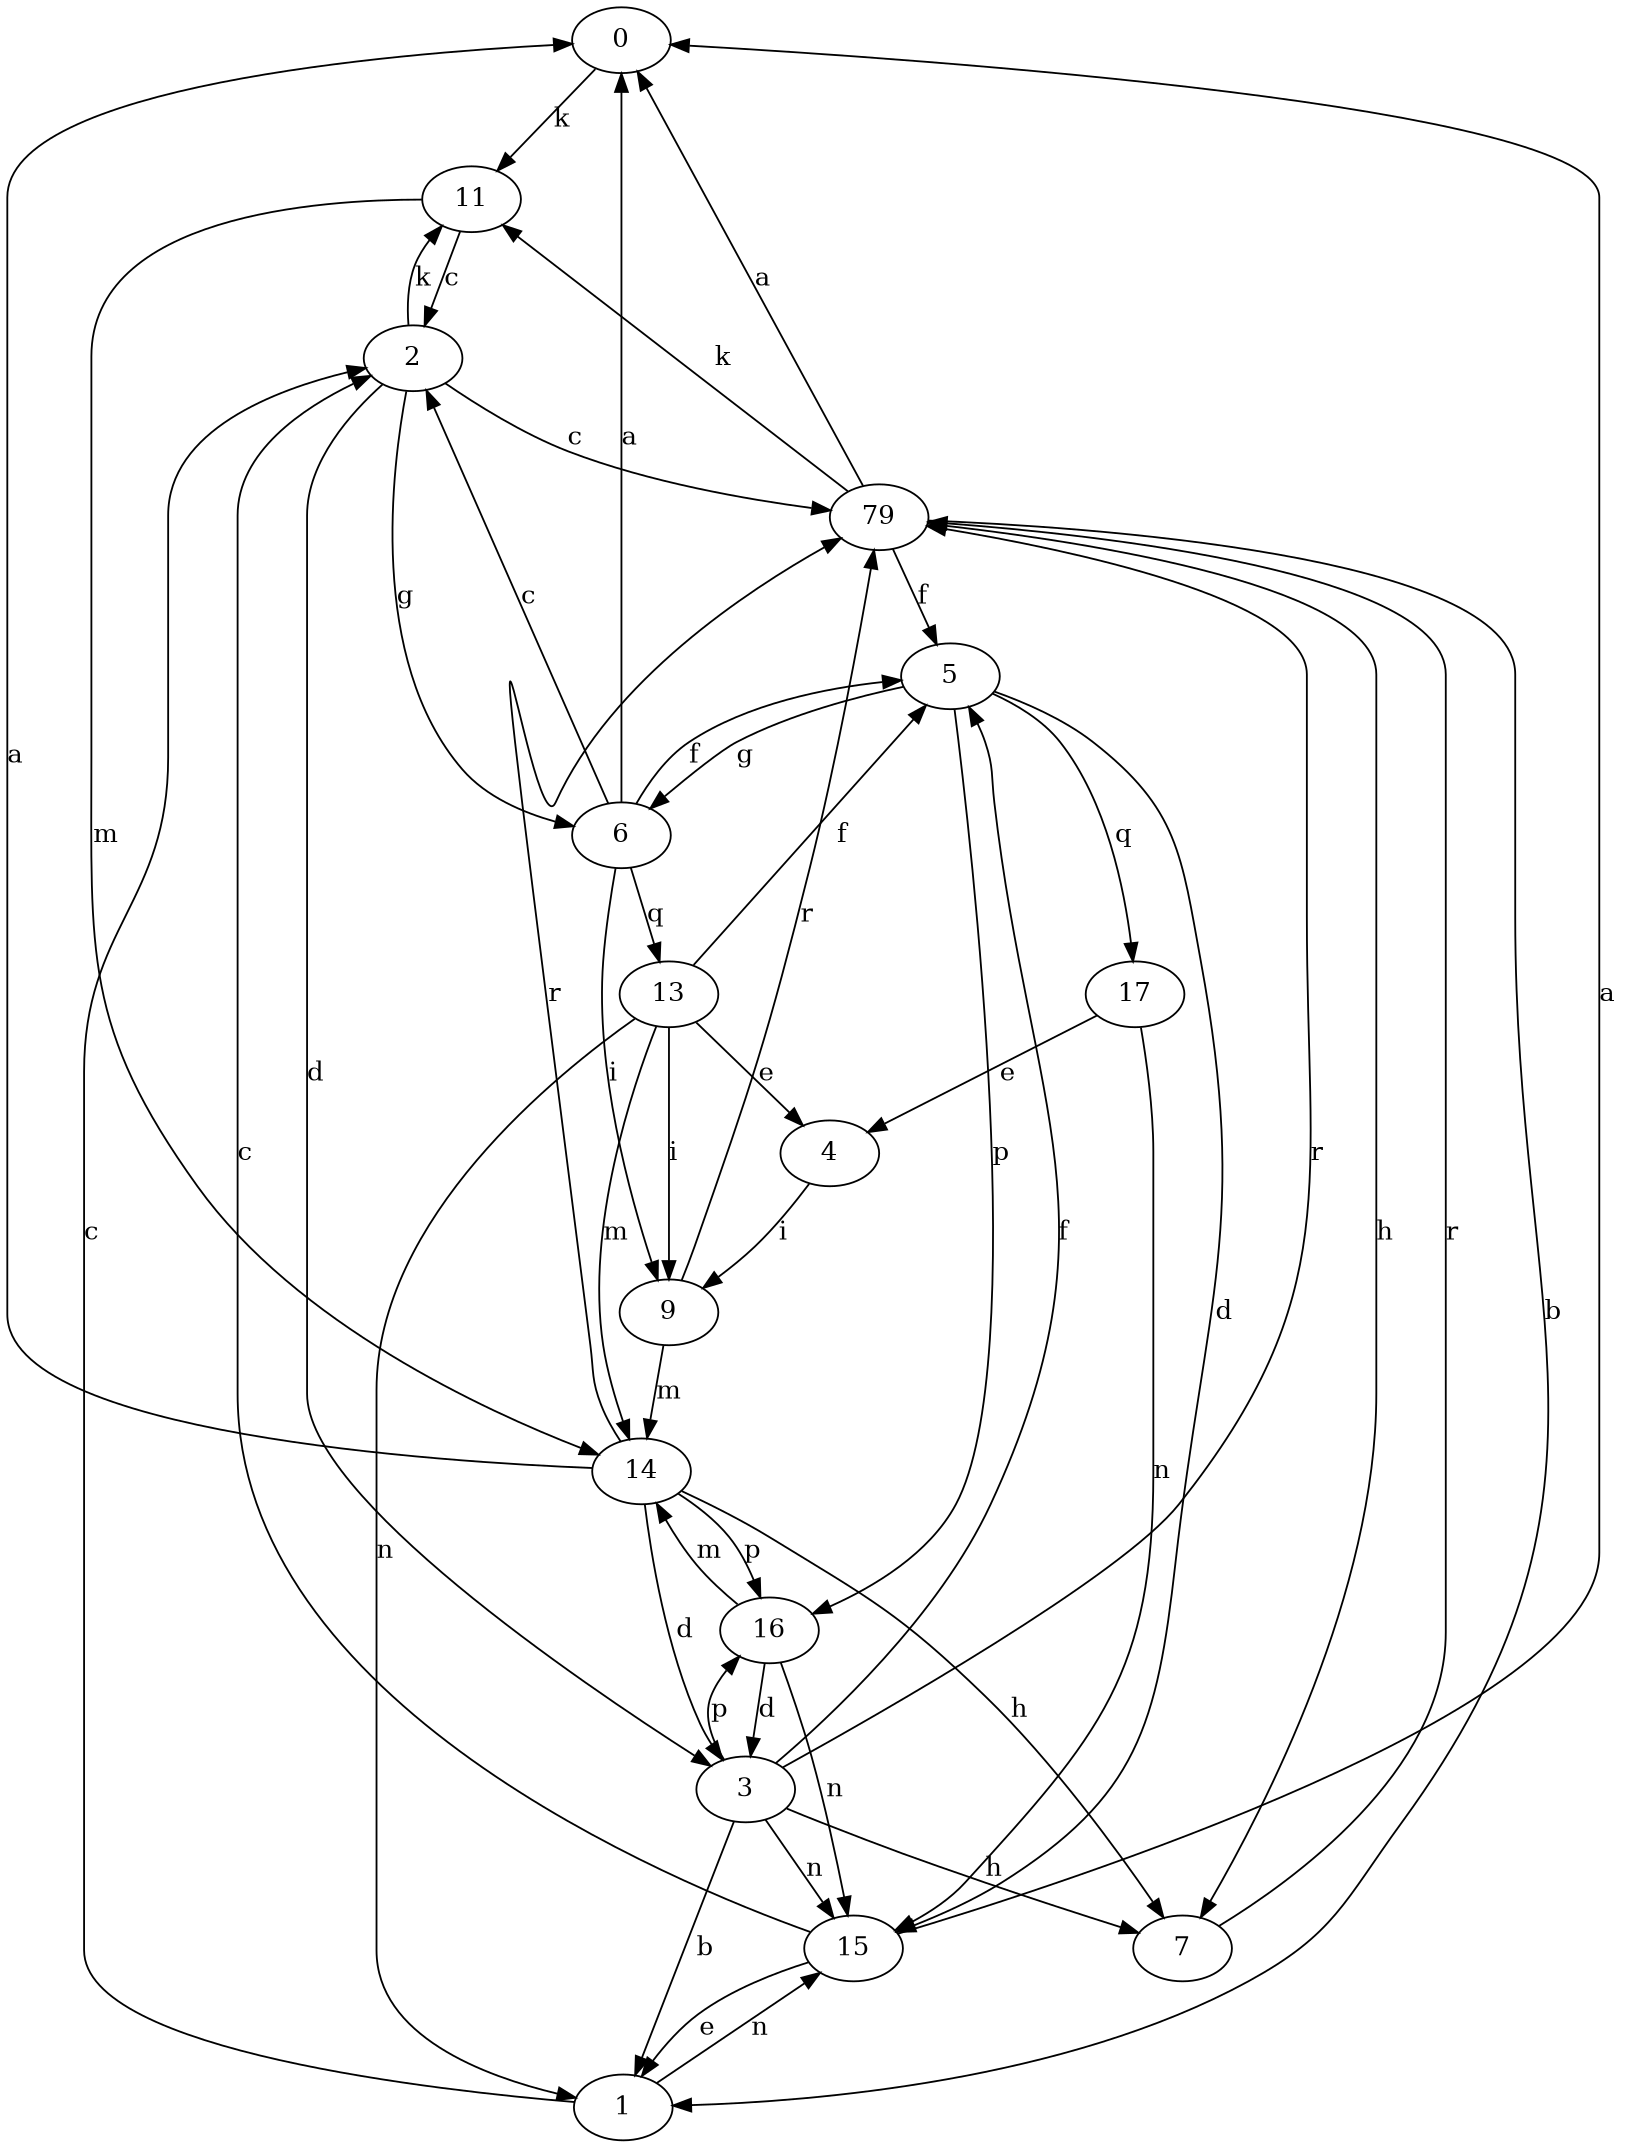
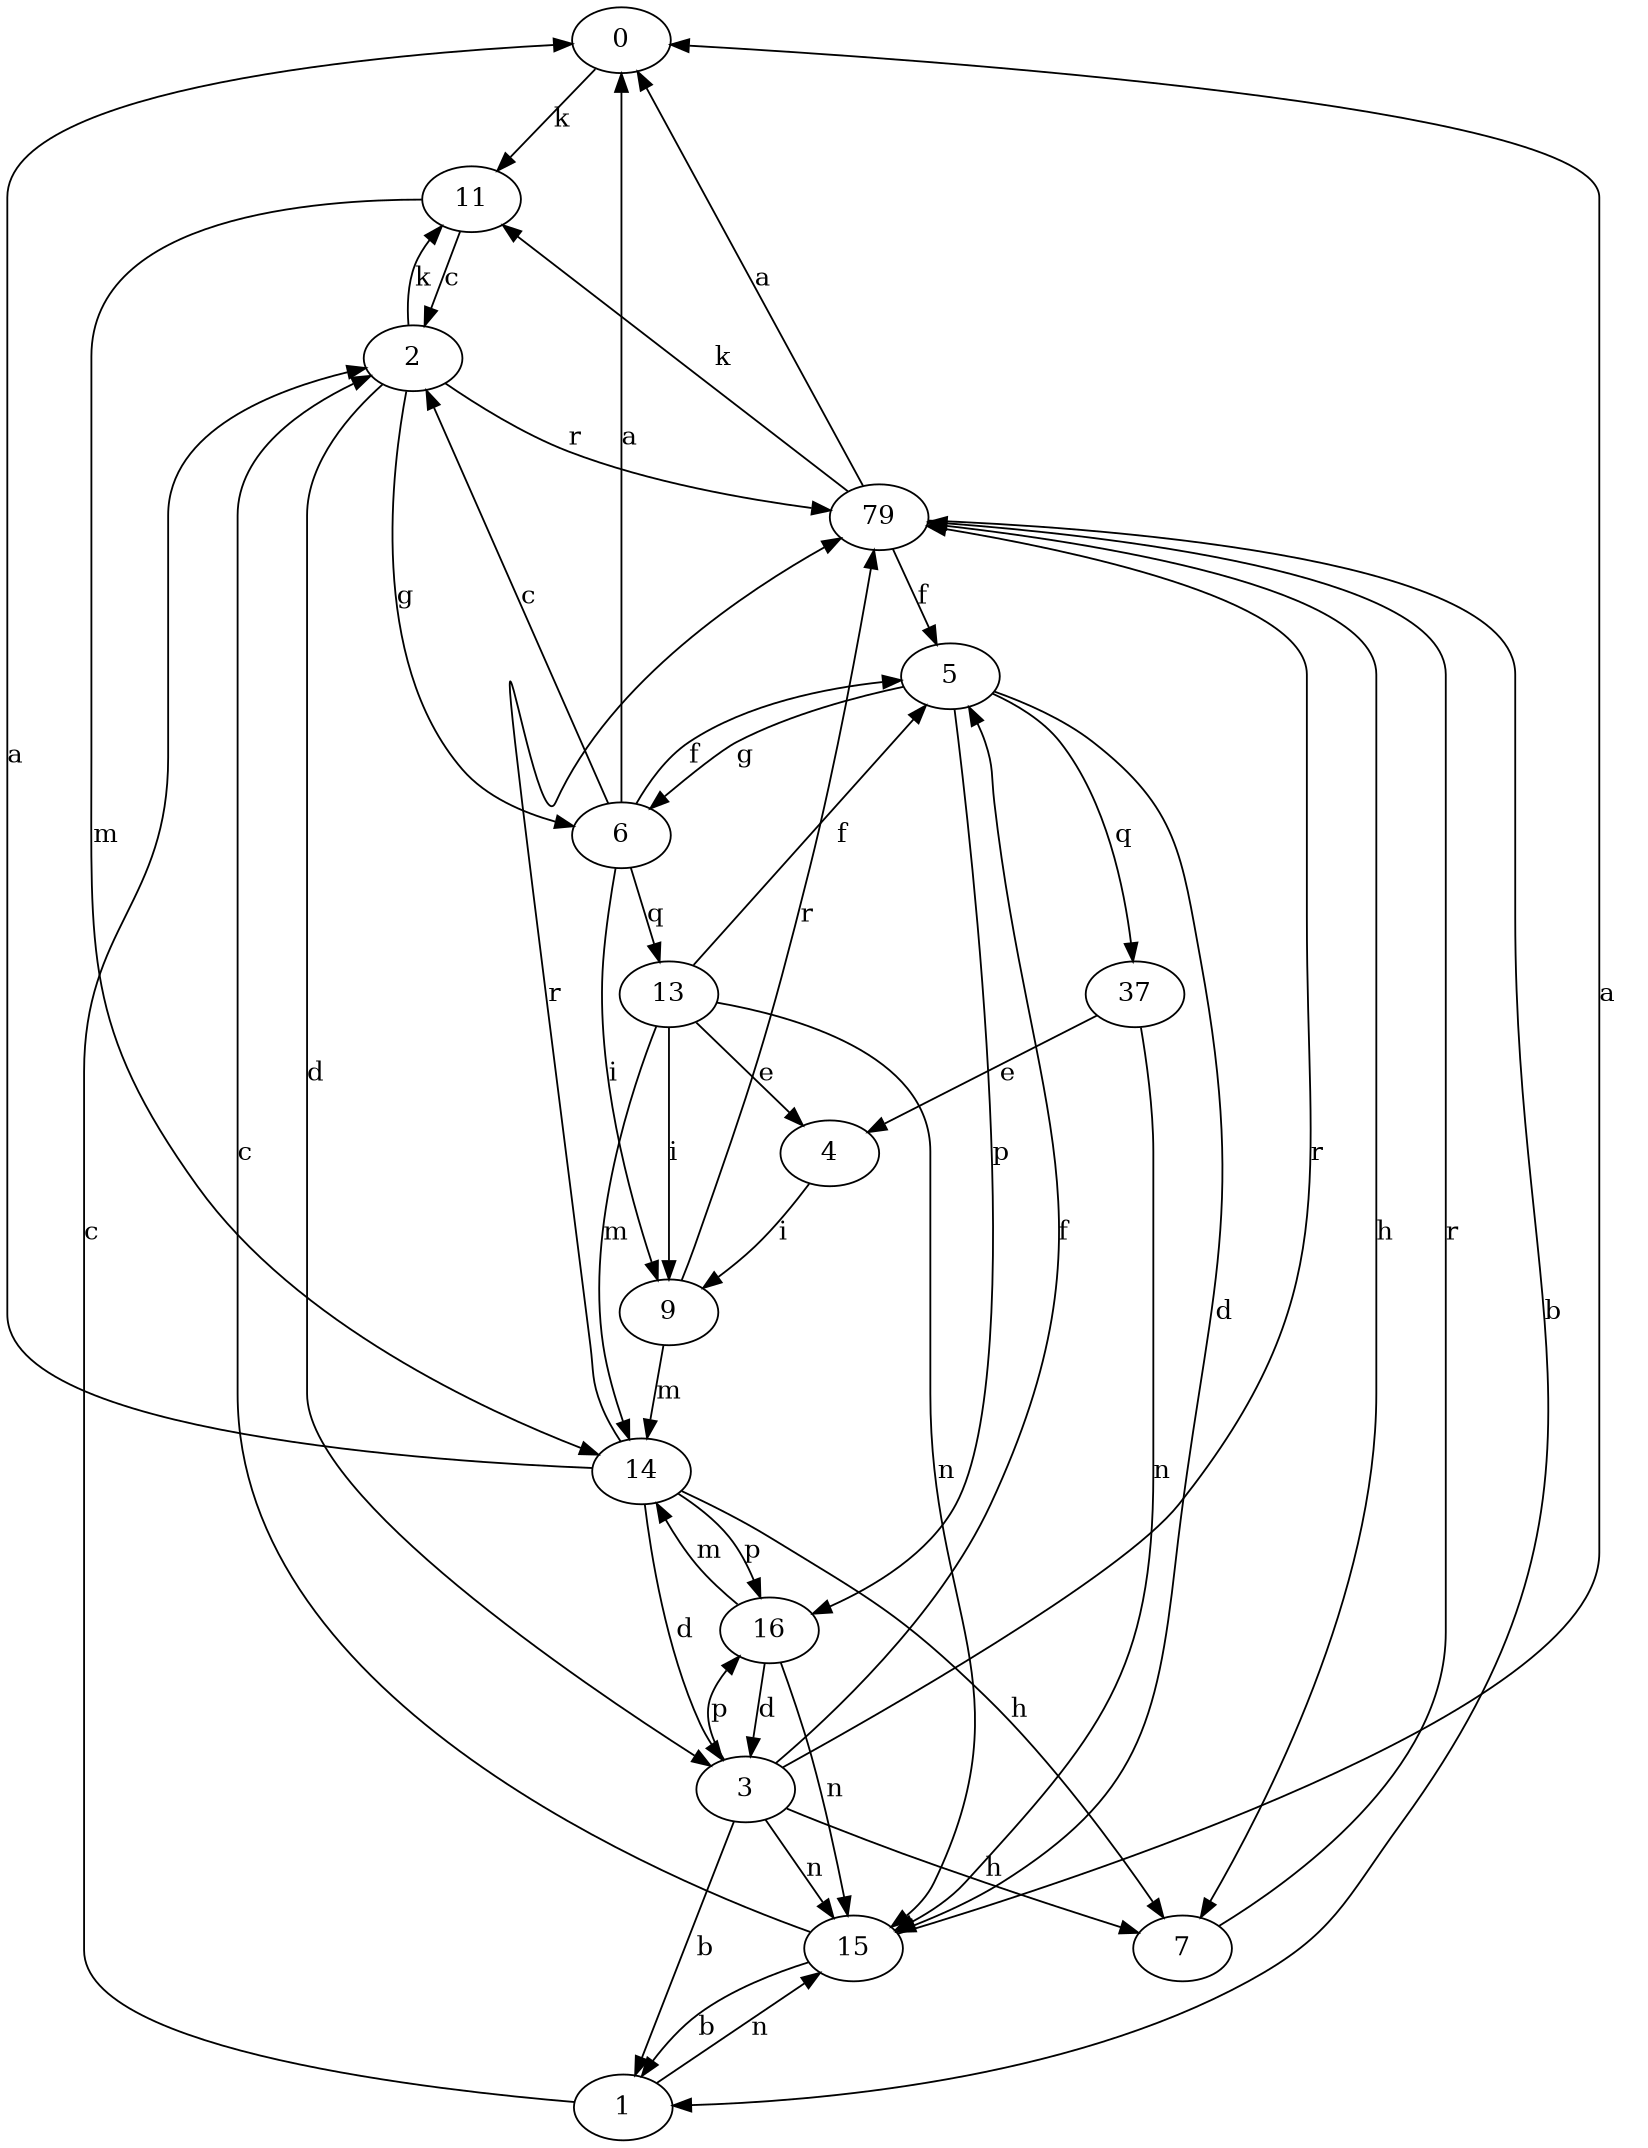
(575, 438) -> (575, 438)
(1135, 994) -> (1135, 994)
(377, 1560) -> (931, 1403)
(707, 2028) -> (707, 2028)
